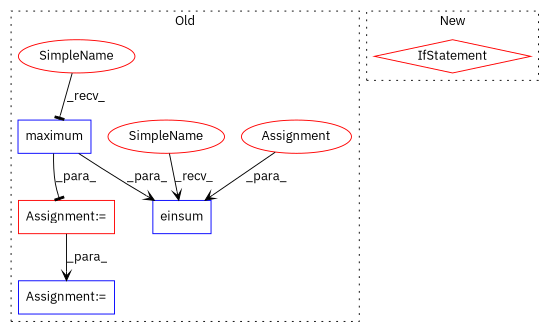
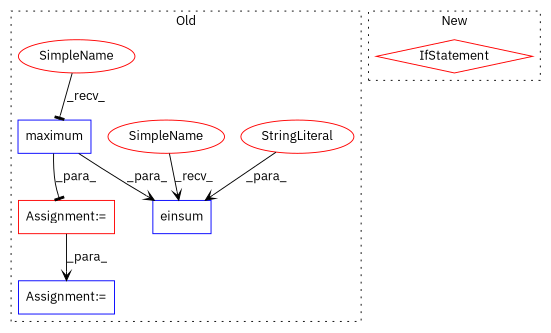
(296, 137) -> (297, 137)
